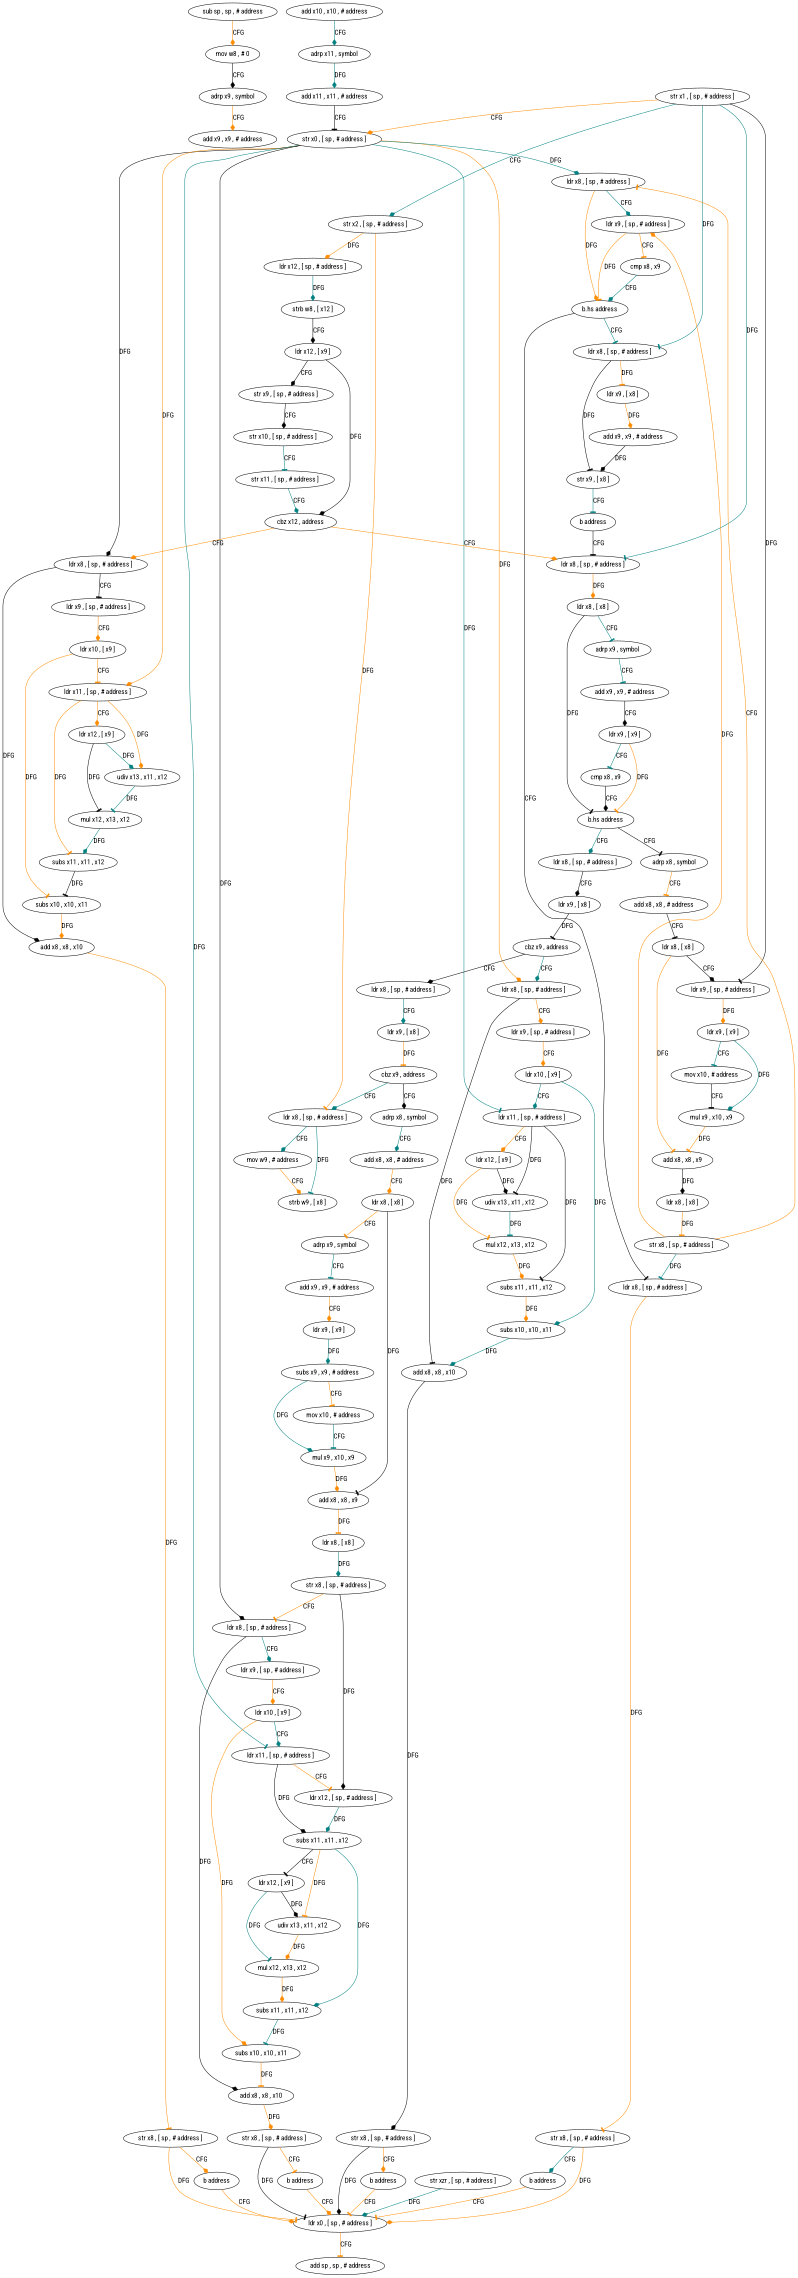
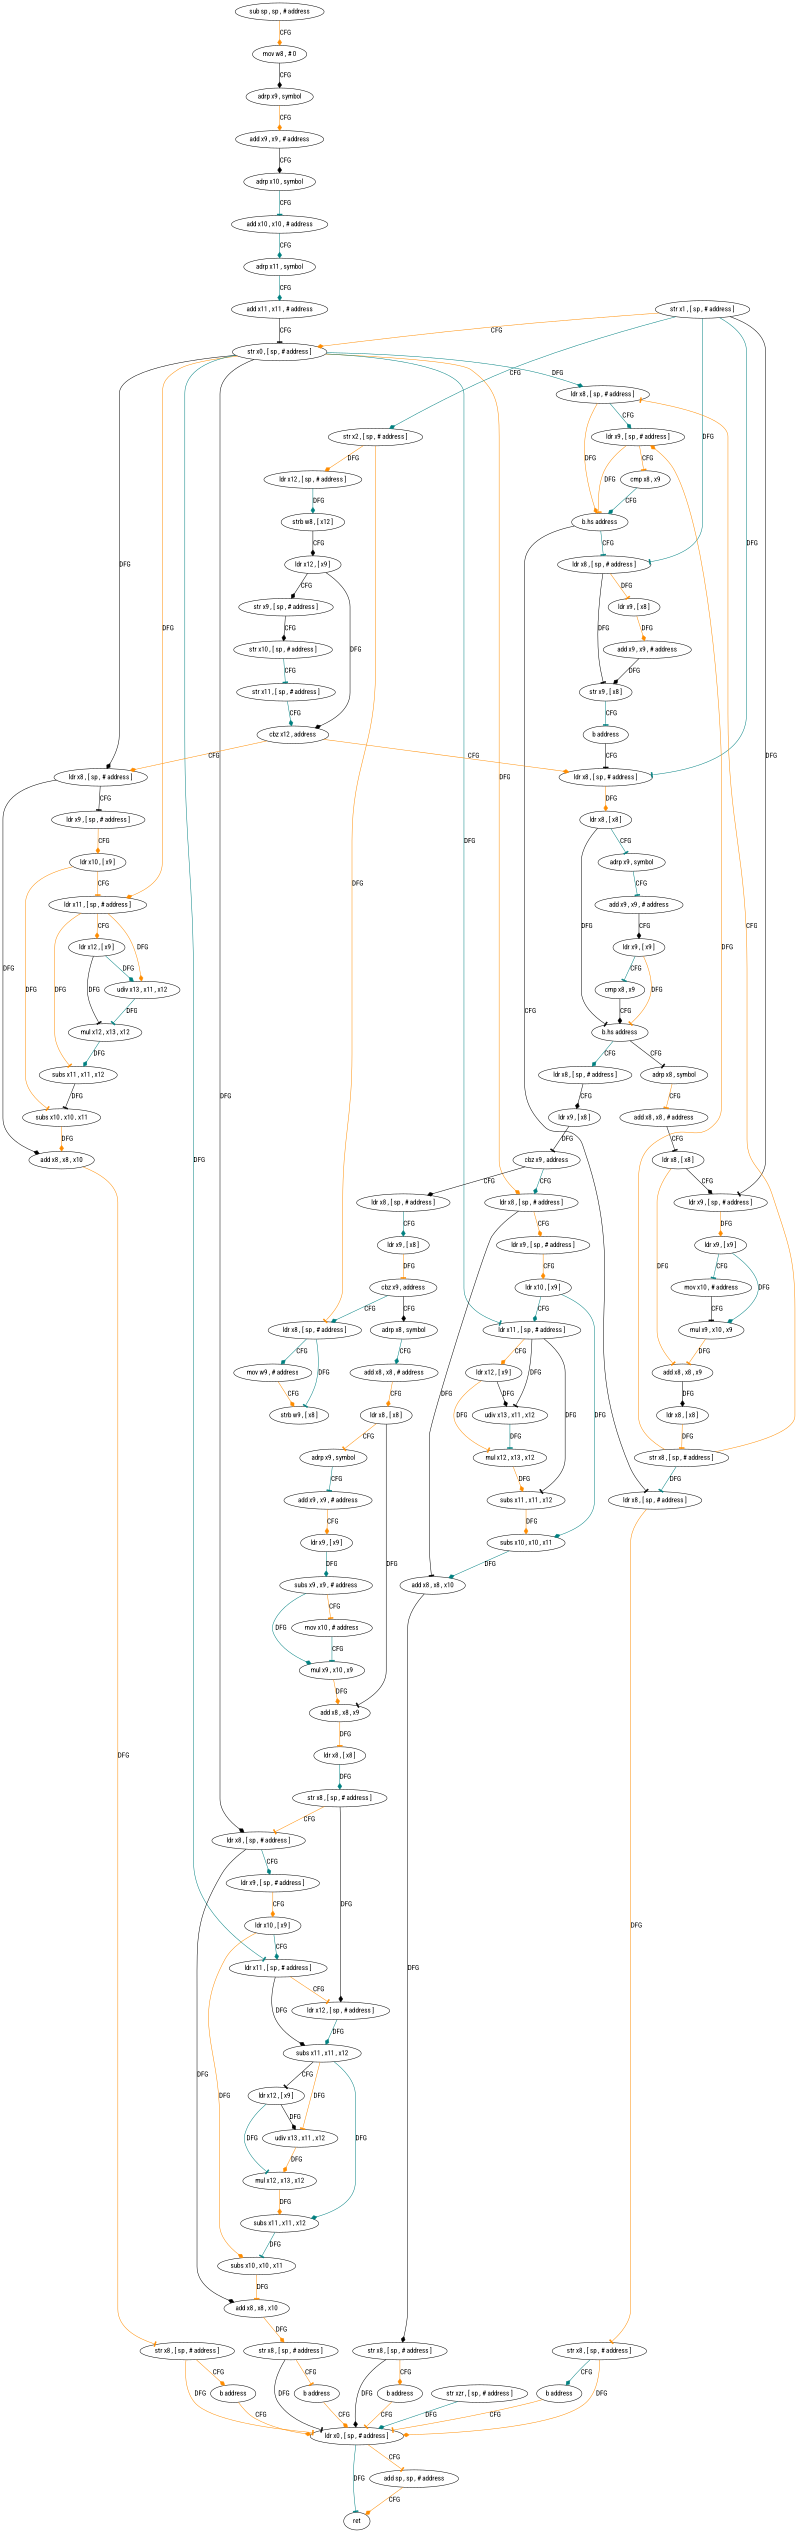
(340, 76) -> (286, 288)
none -> (280, 182)
none -> (357, 2521)
